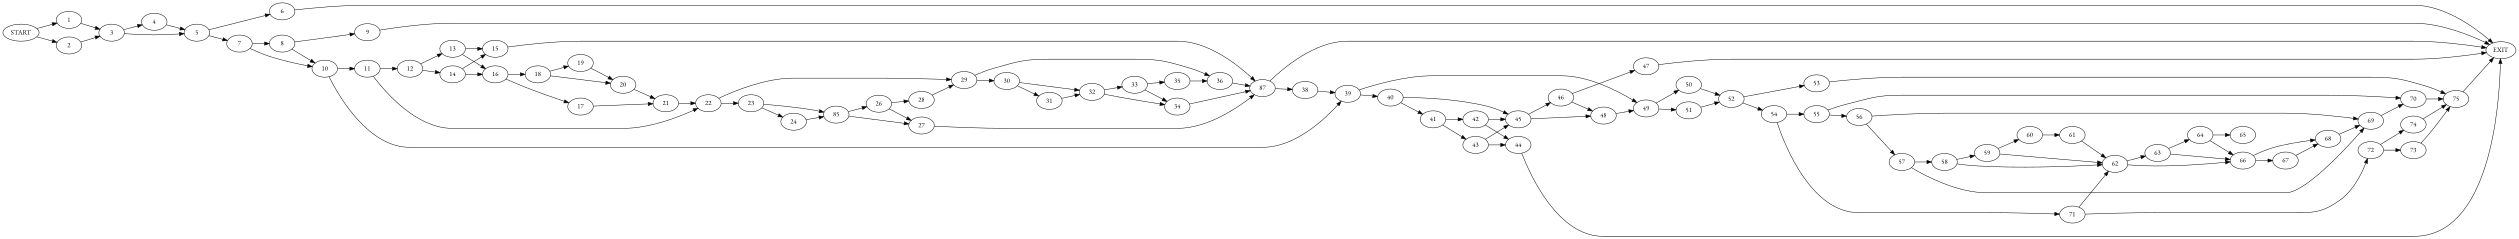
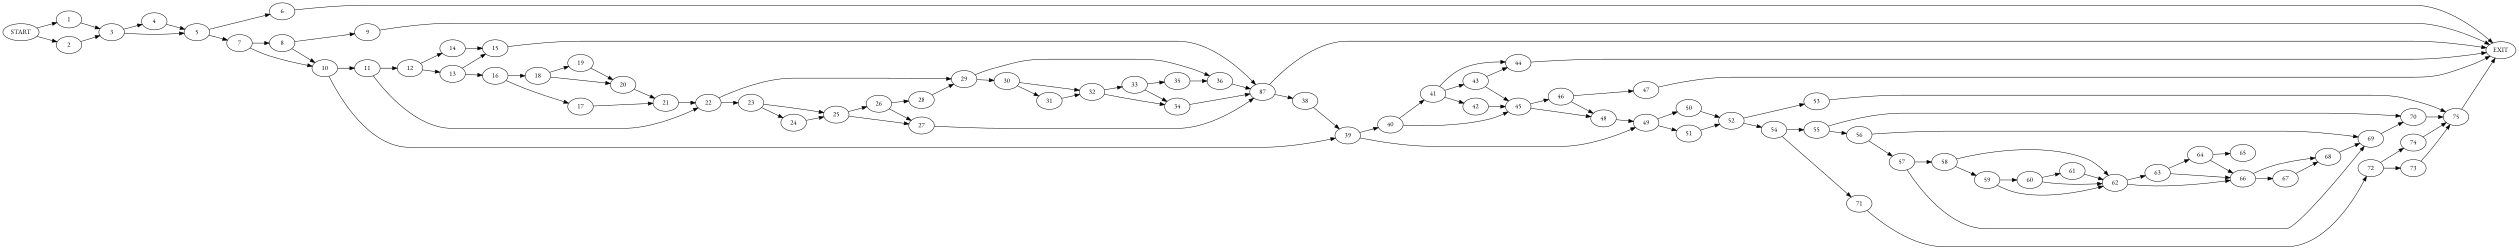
(472, 74) -> none
(836, 115) -> (836, 115)
(1494, 130) -> (1467, 67)
(2094, 189) -> (2070, 184)
